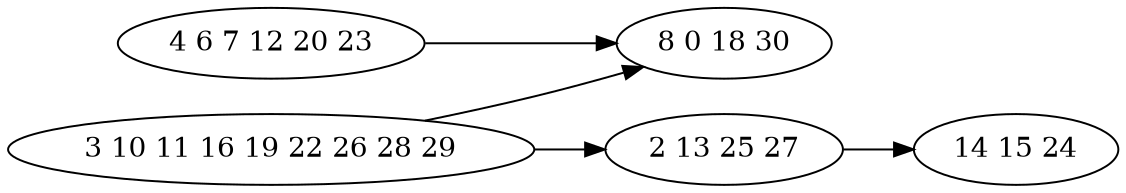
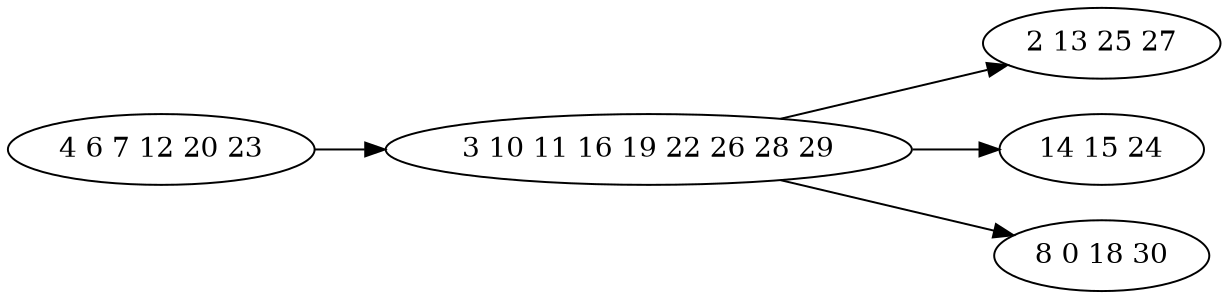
(511, 43) -> (340, 149)
(868, 149) -> (946, 149)
